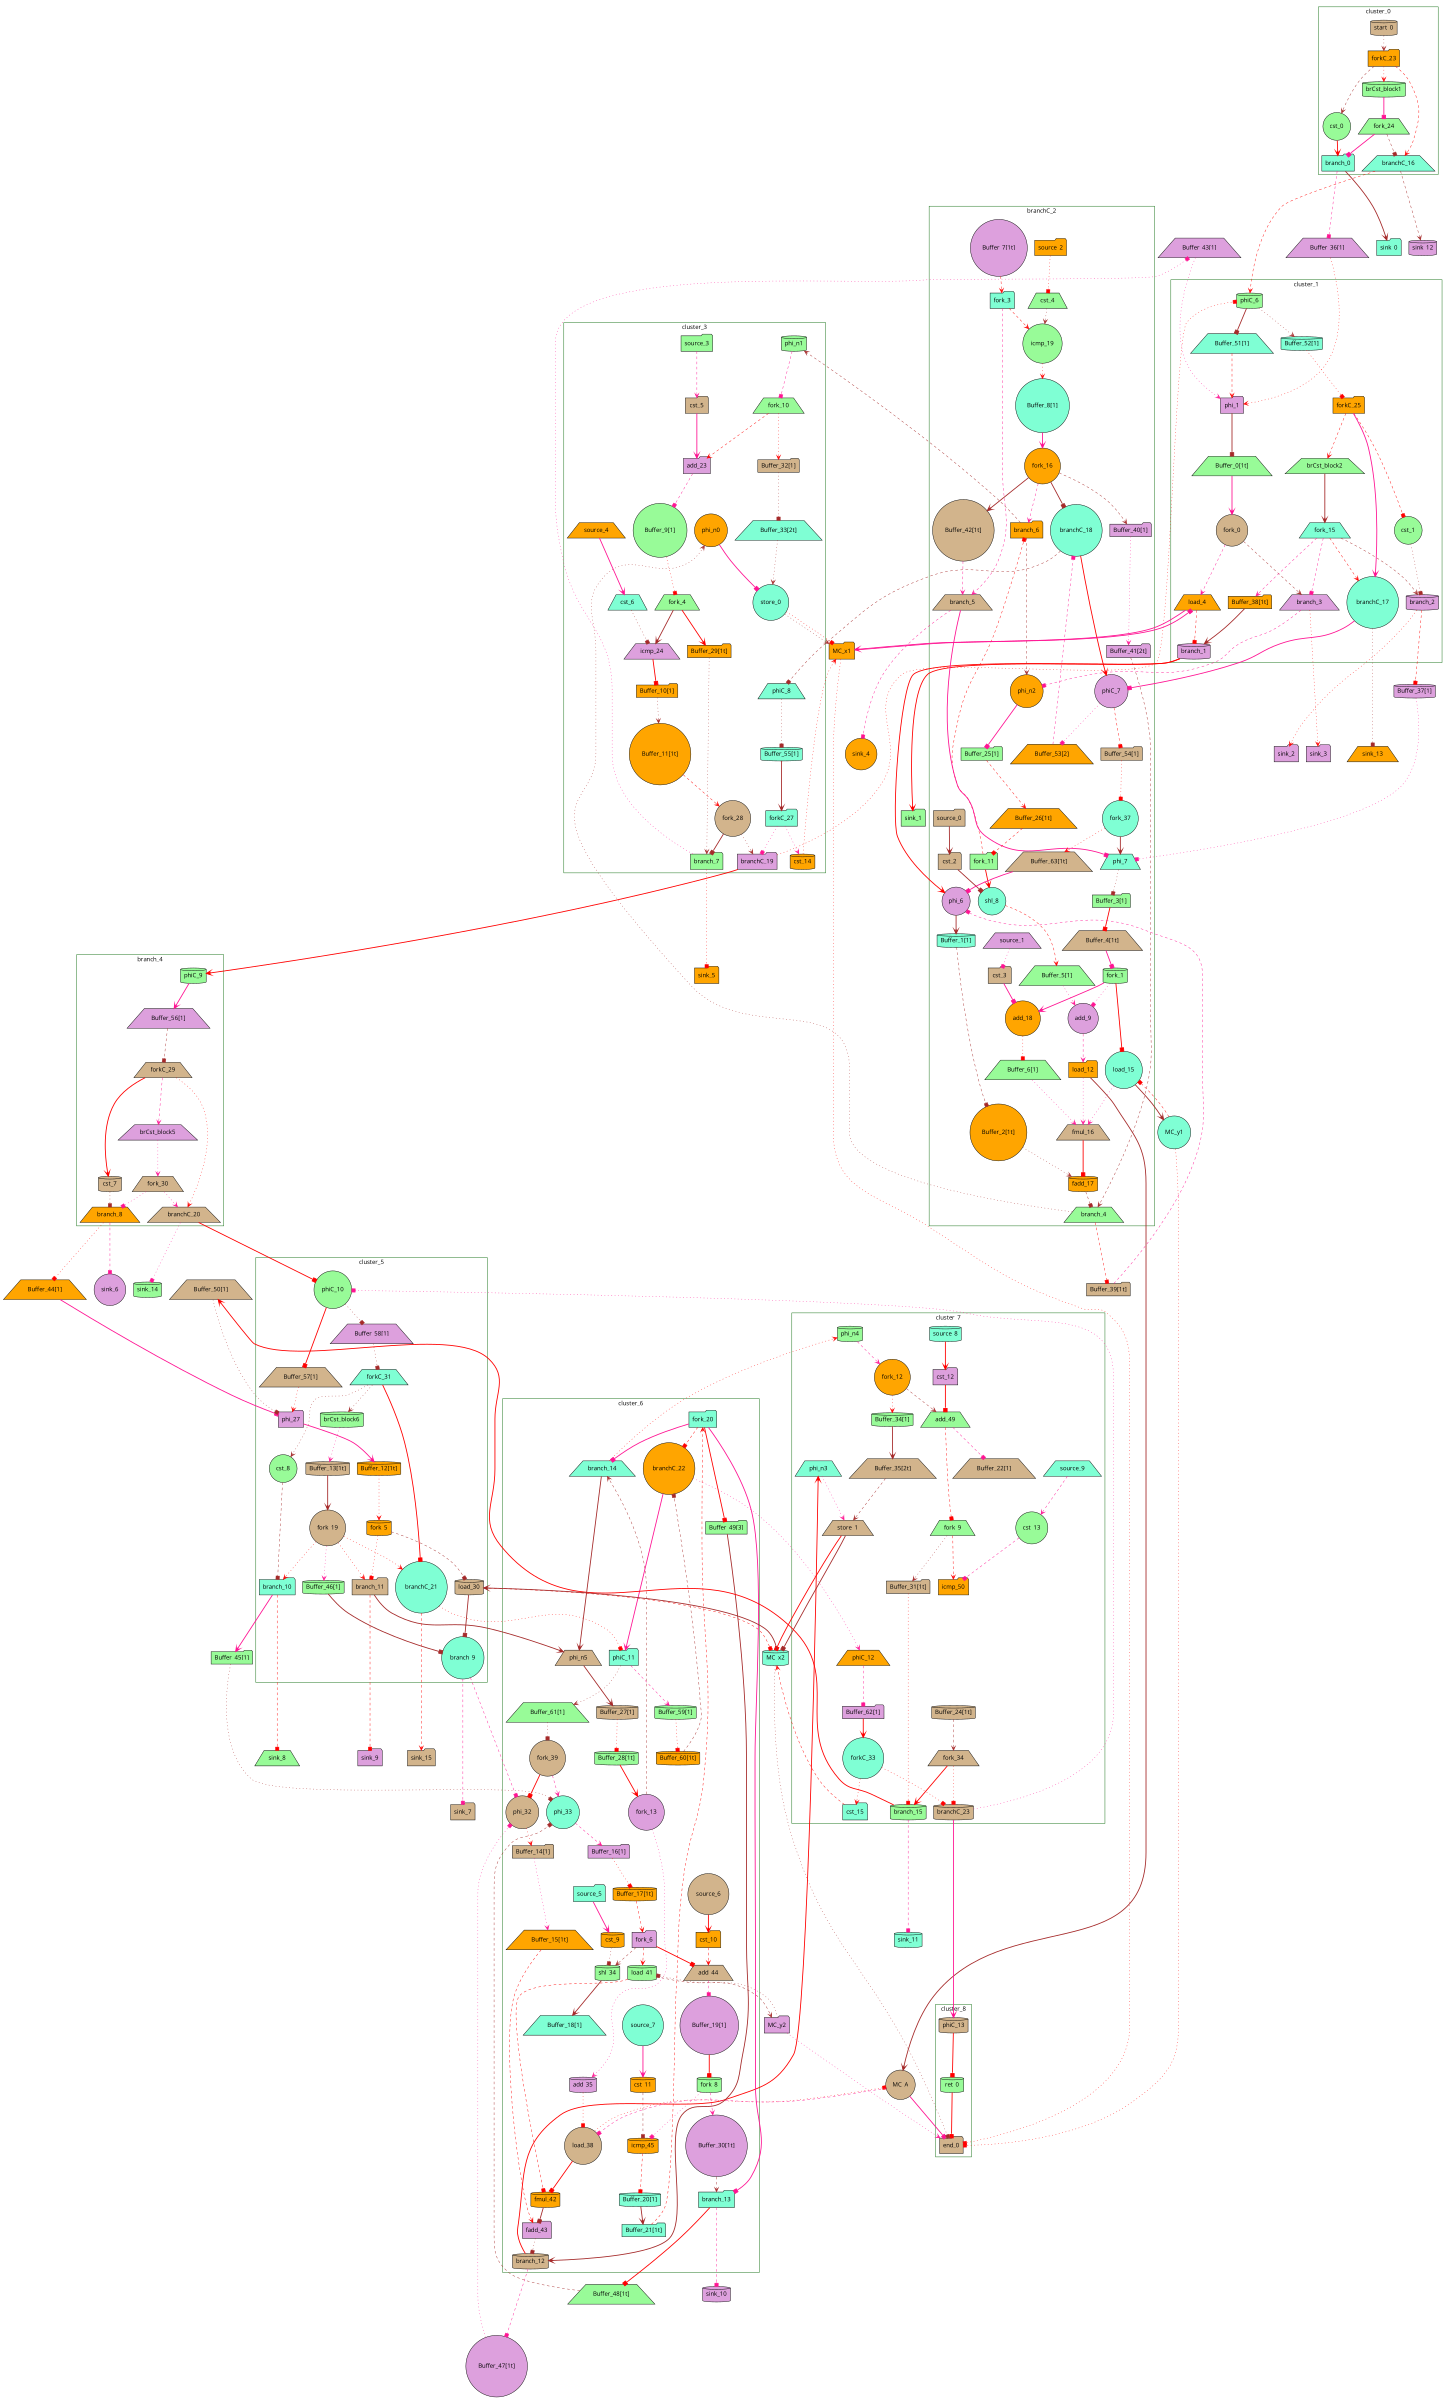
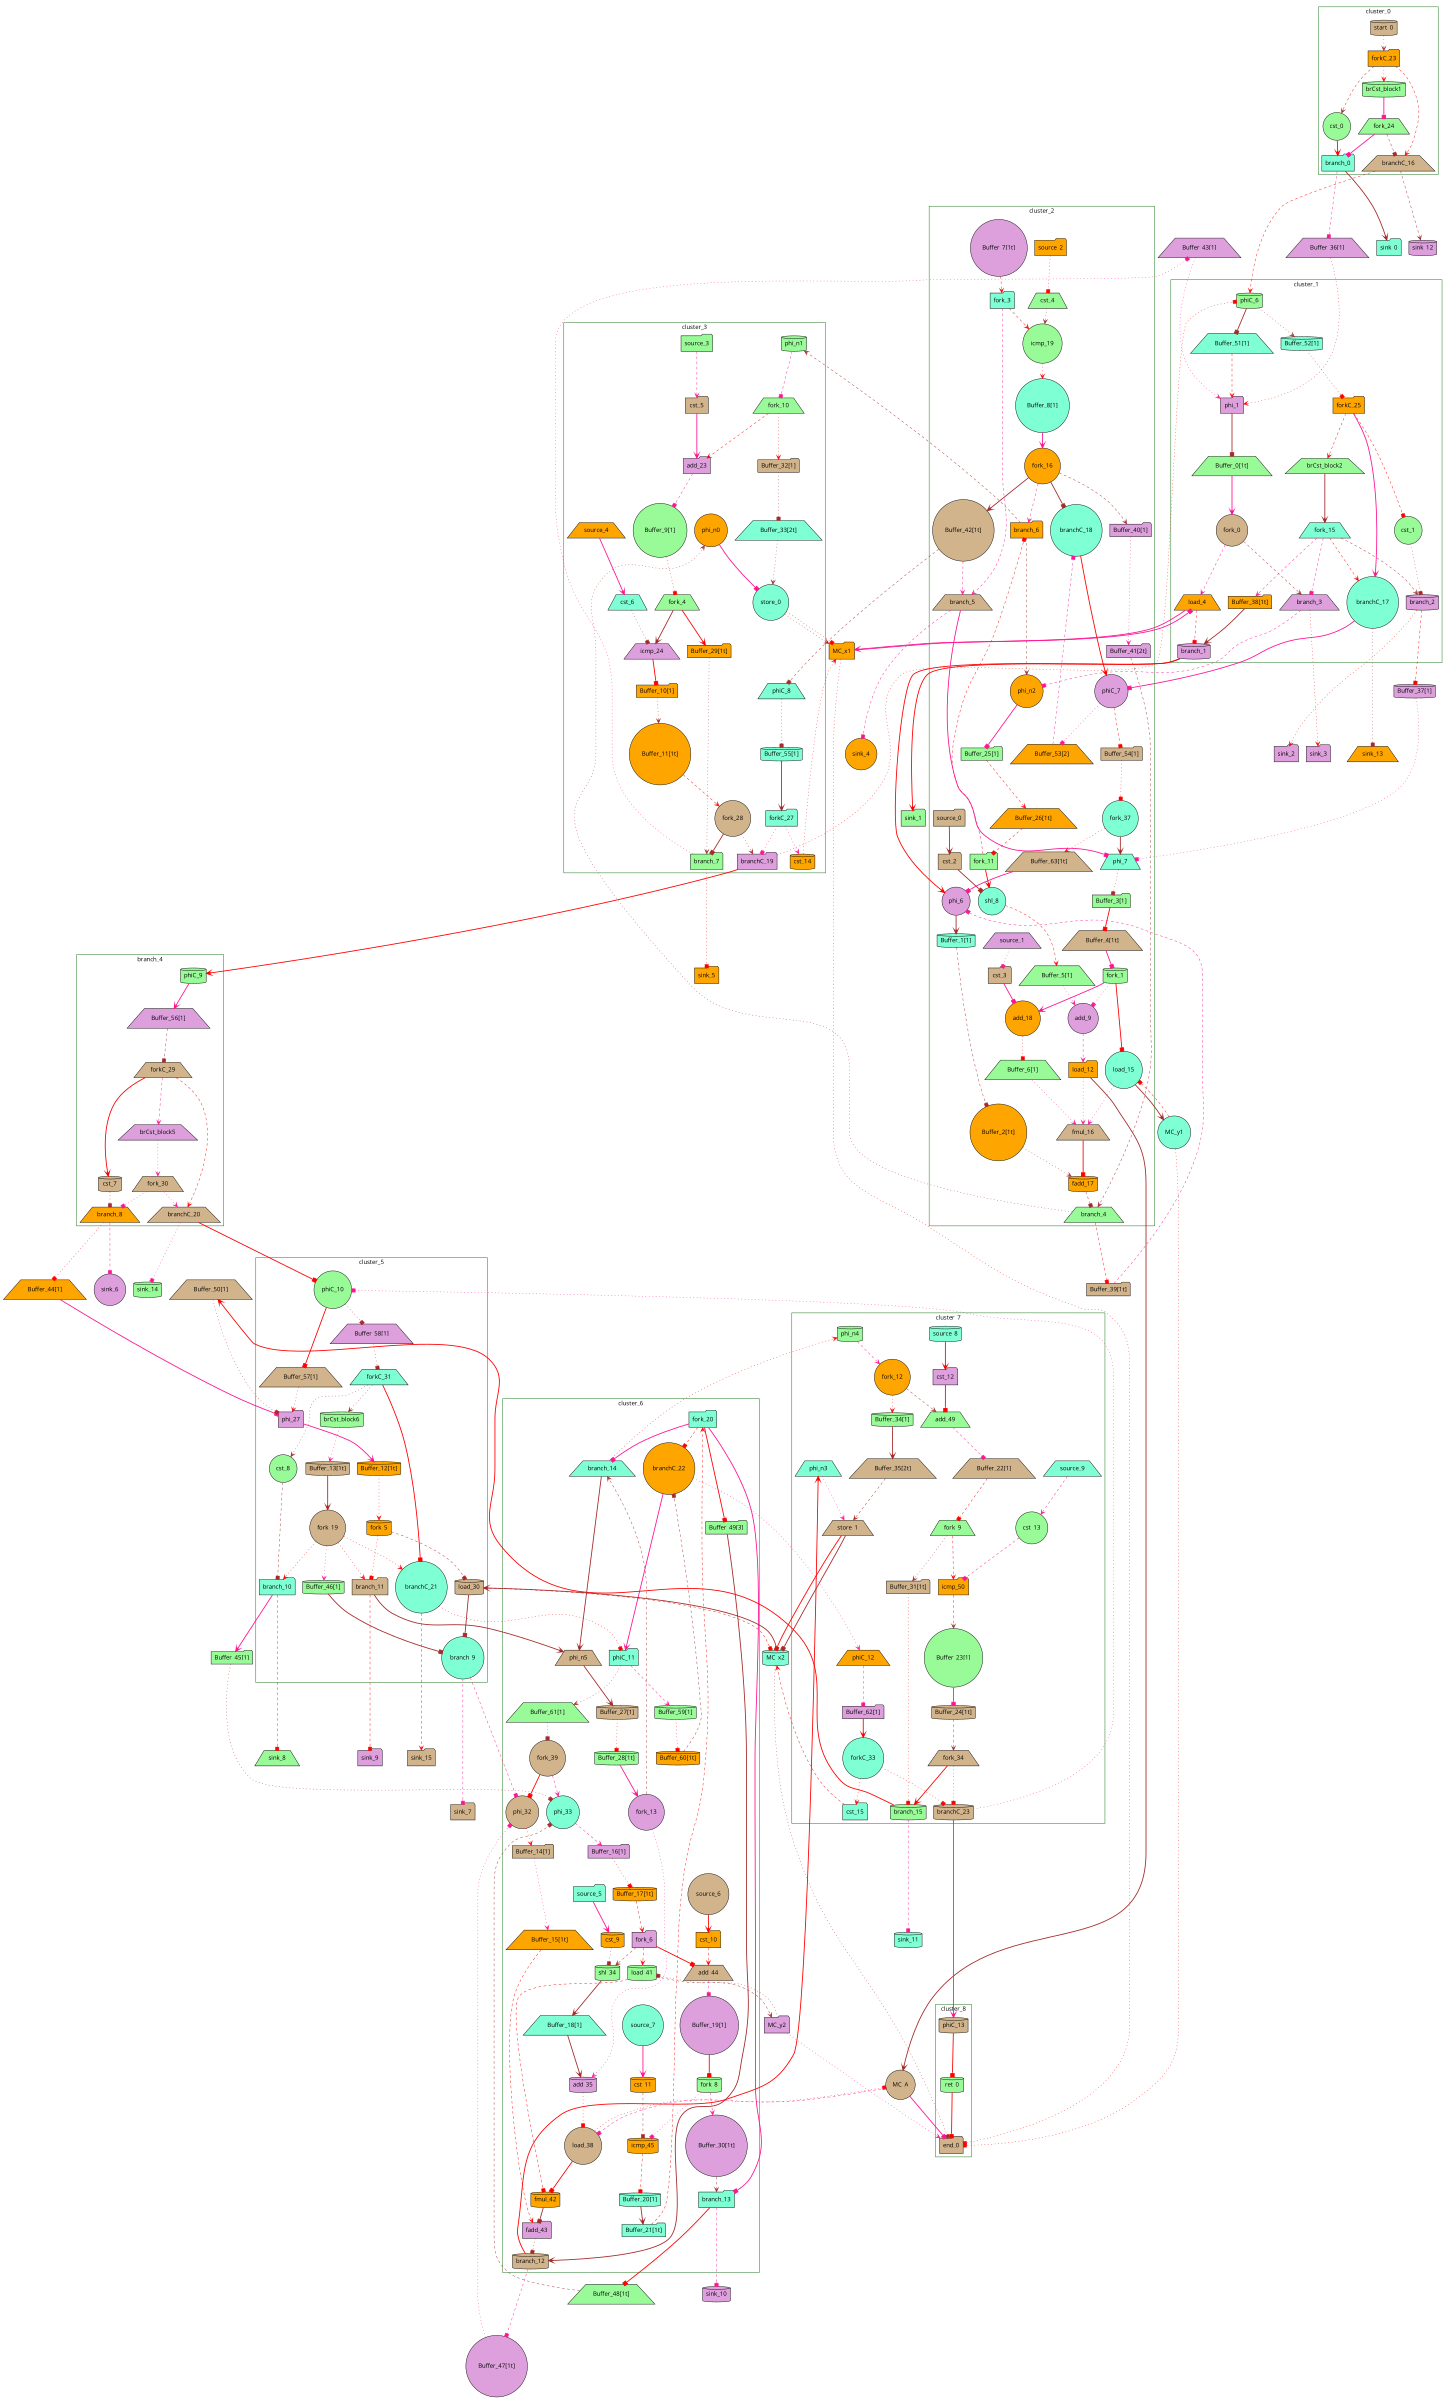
(1398, 163) -> (1398, 163)
(1042, 211) -> (1042, 211)
(911, 583) -> (862, 611)
(207, 1136) -> (207, 1136)
(947, 1472) -> (974, 1498)
none -> (954, 1658)
(628, 1779) -> (628, 1779)
none -> (574, 2054)
